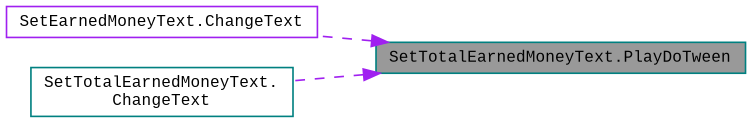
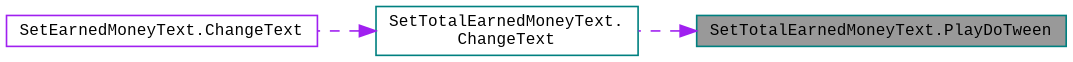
(345, 38) -> (339, 31)
